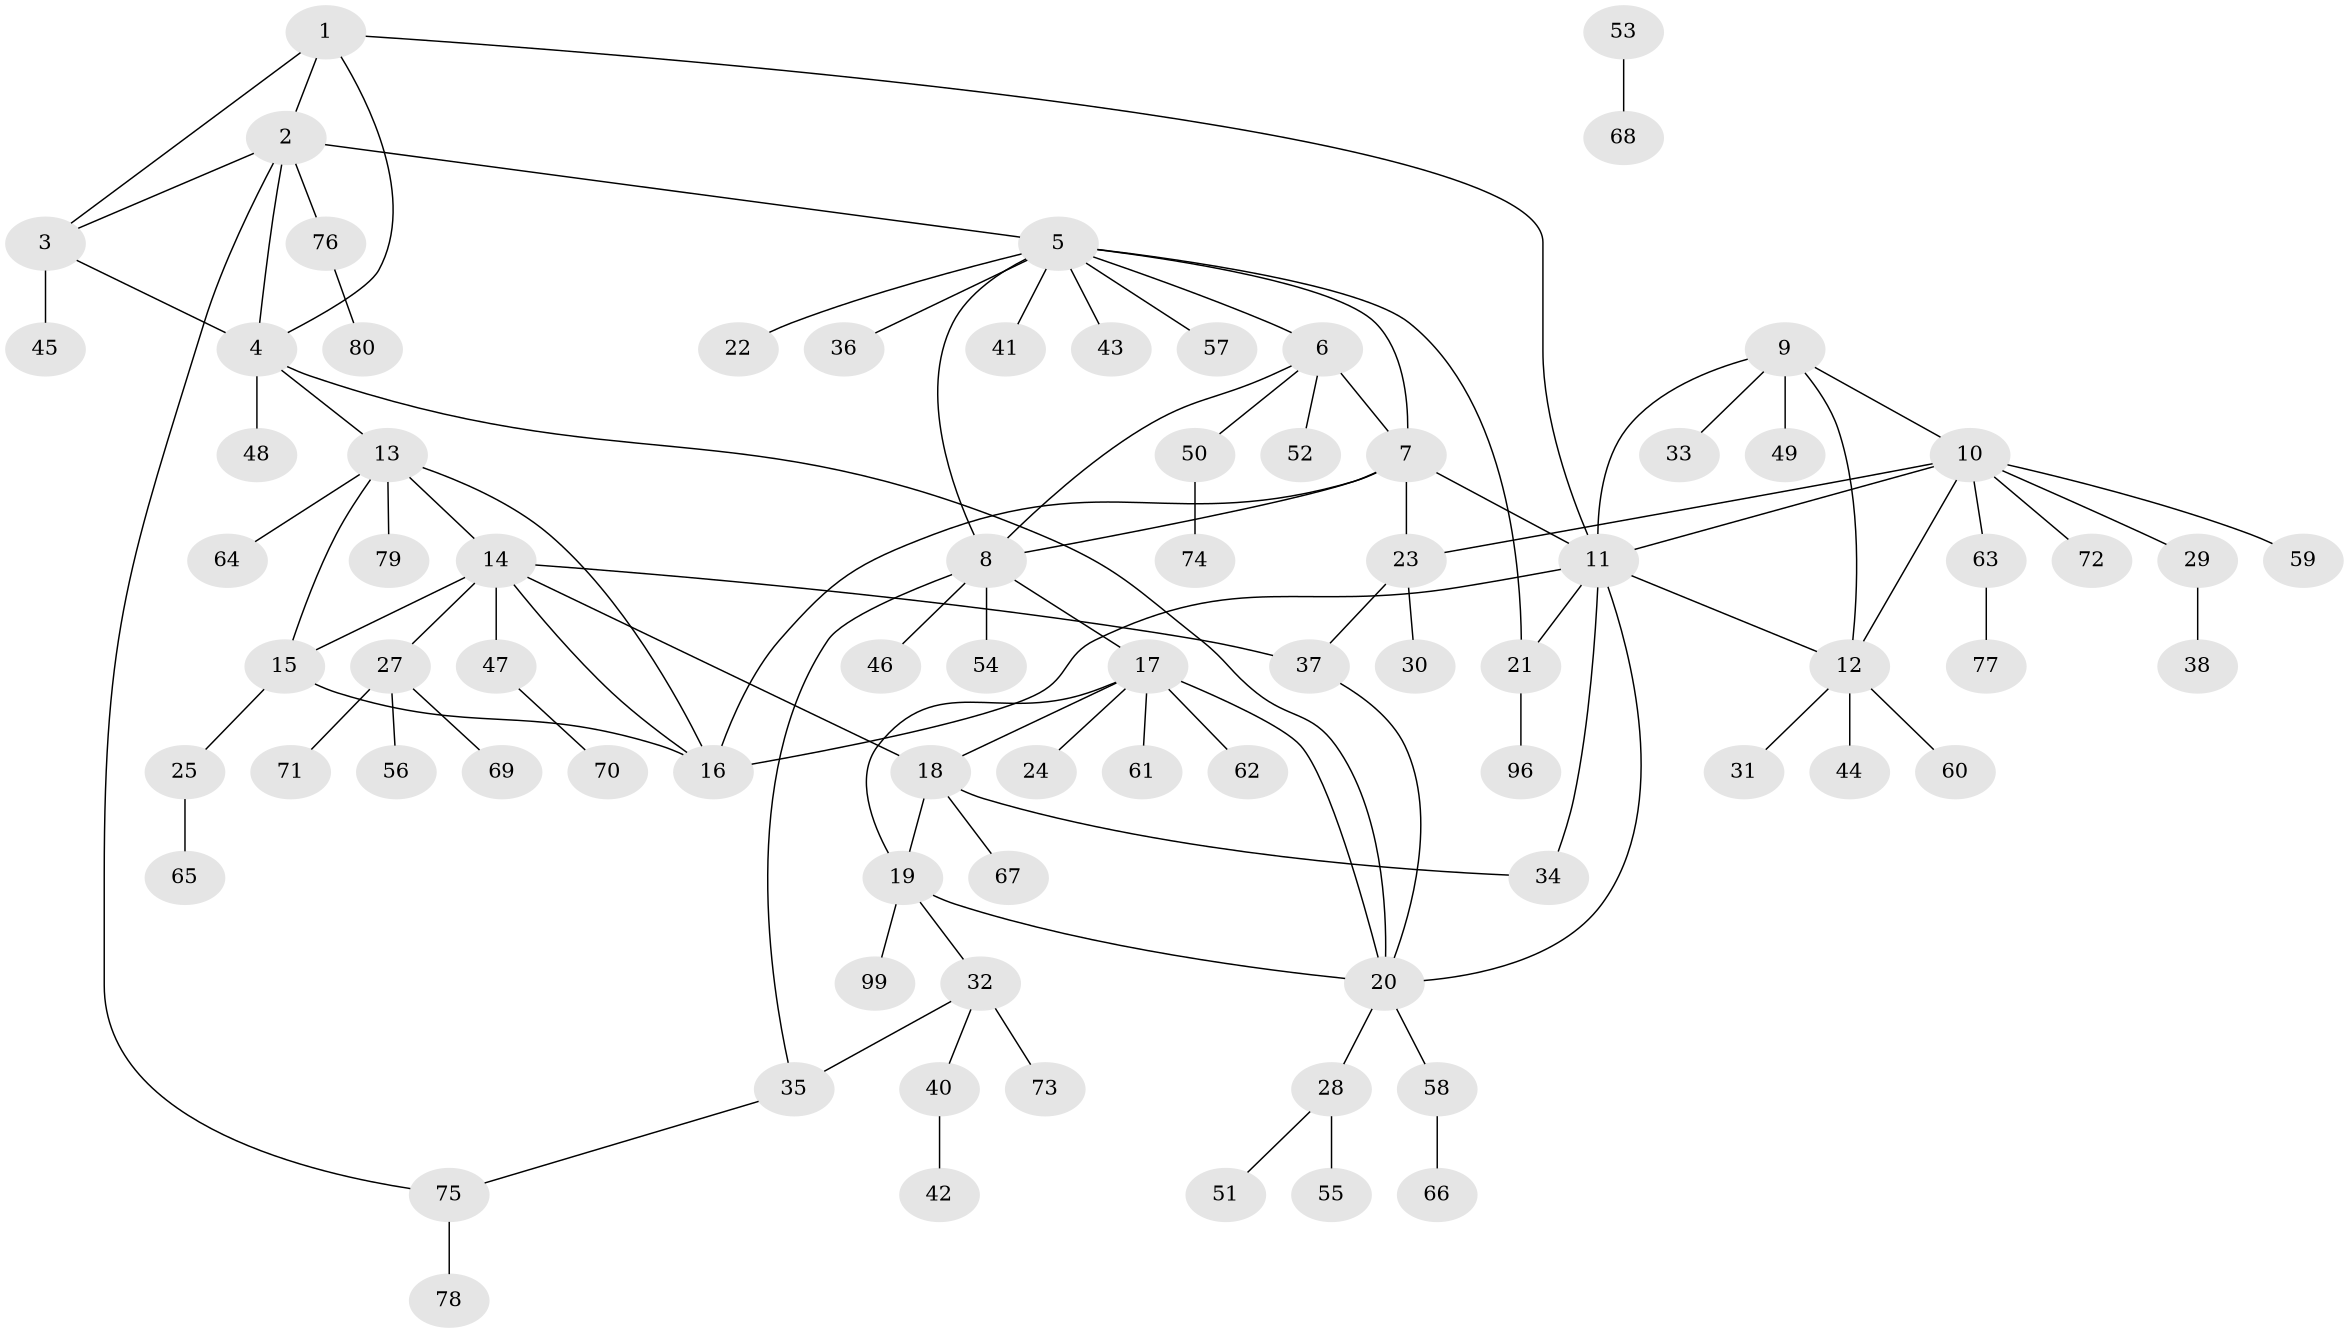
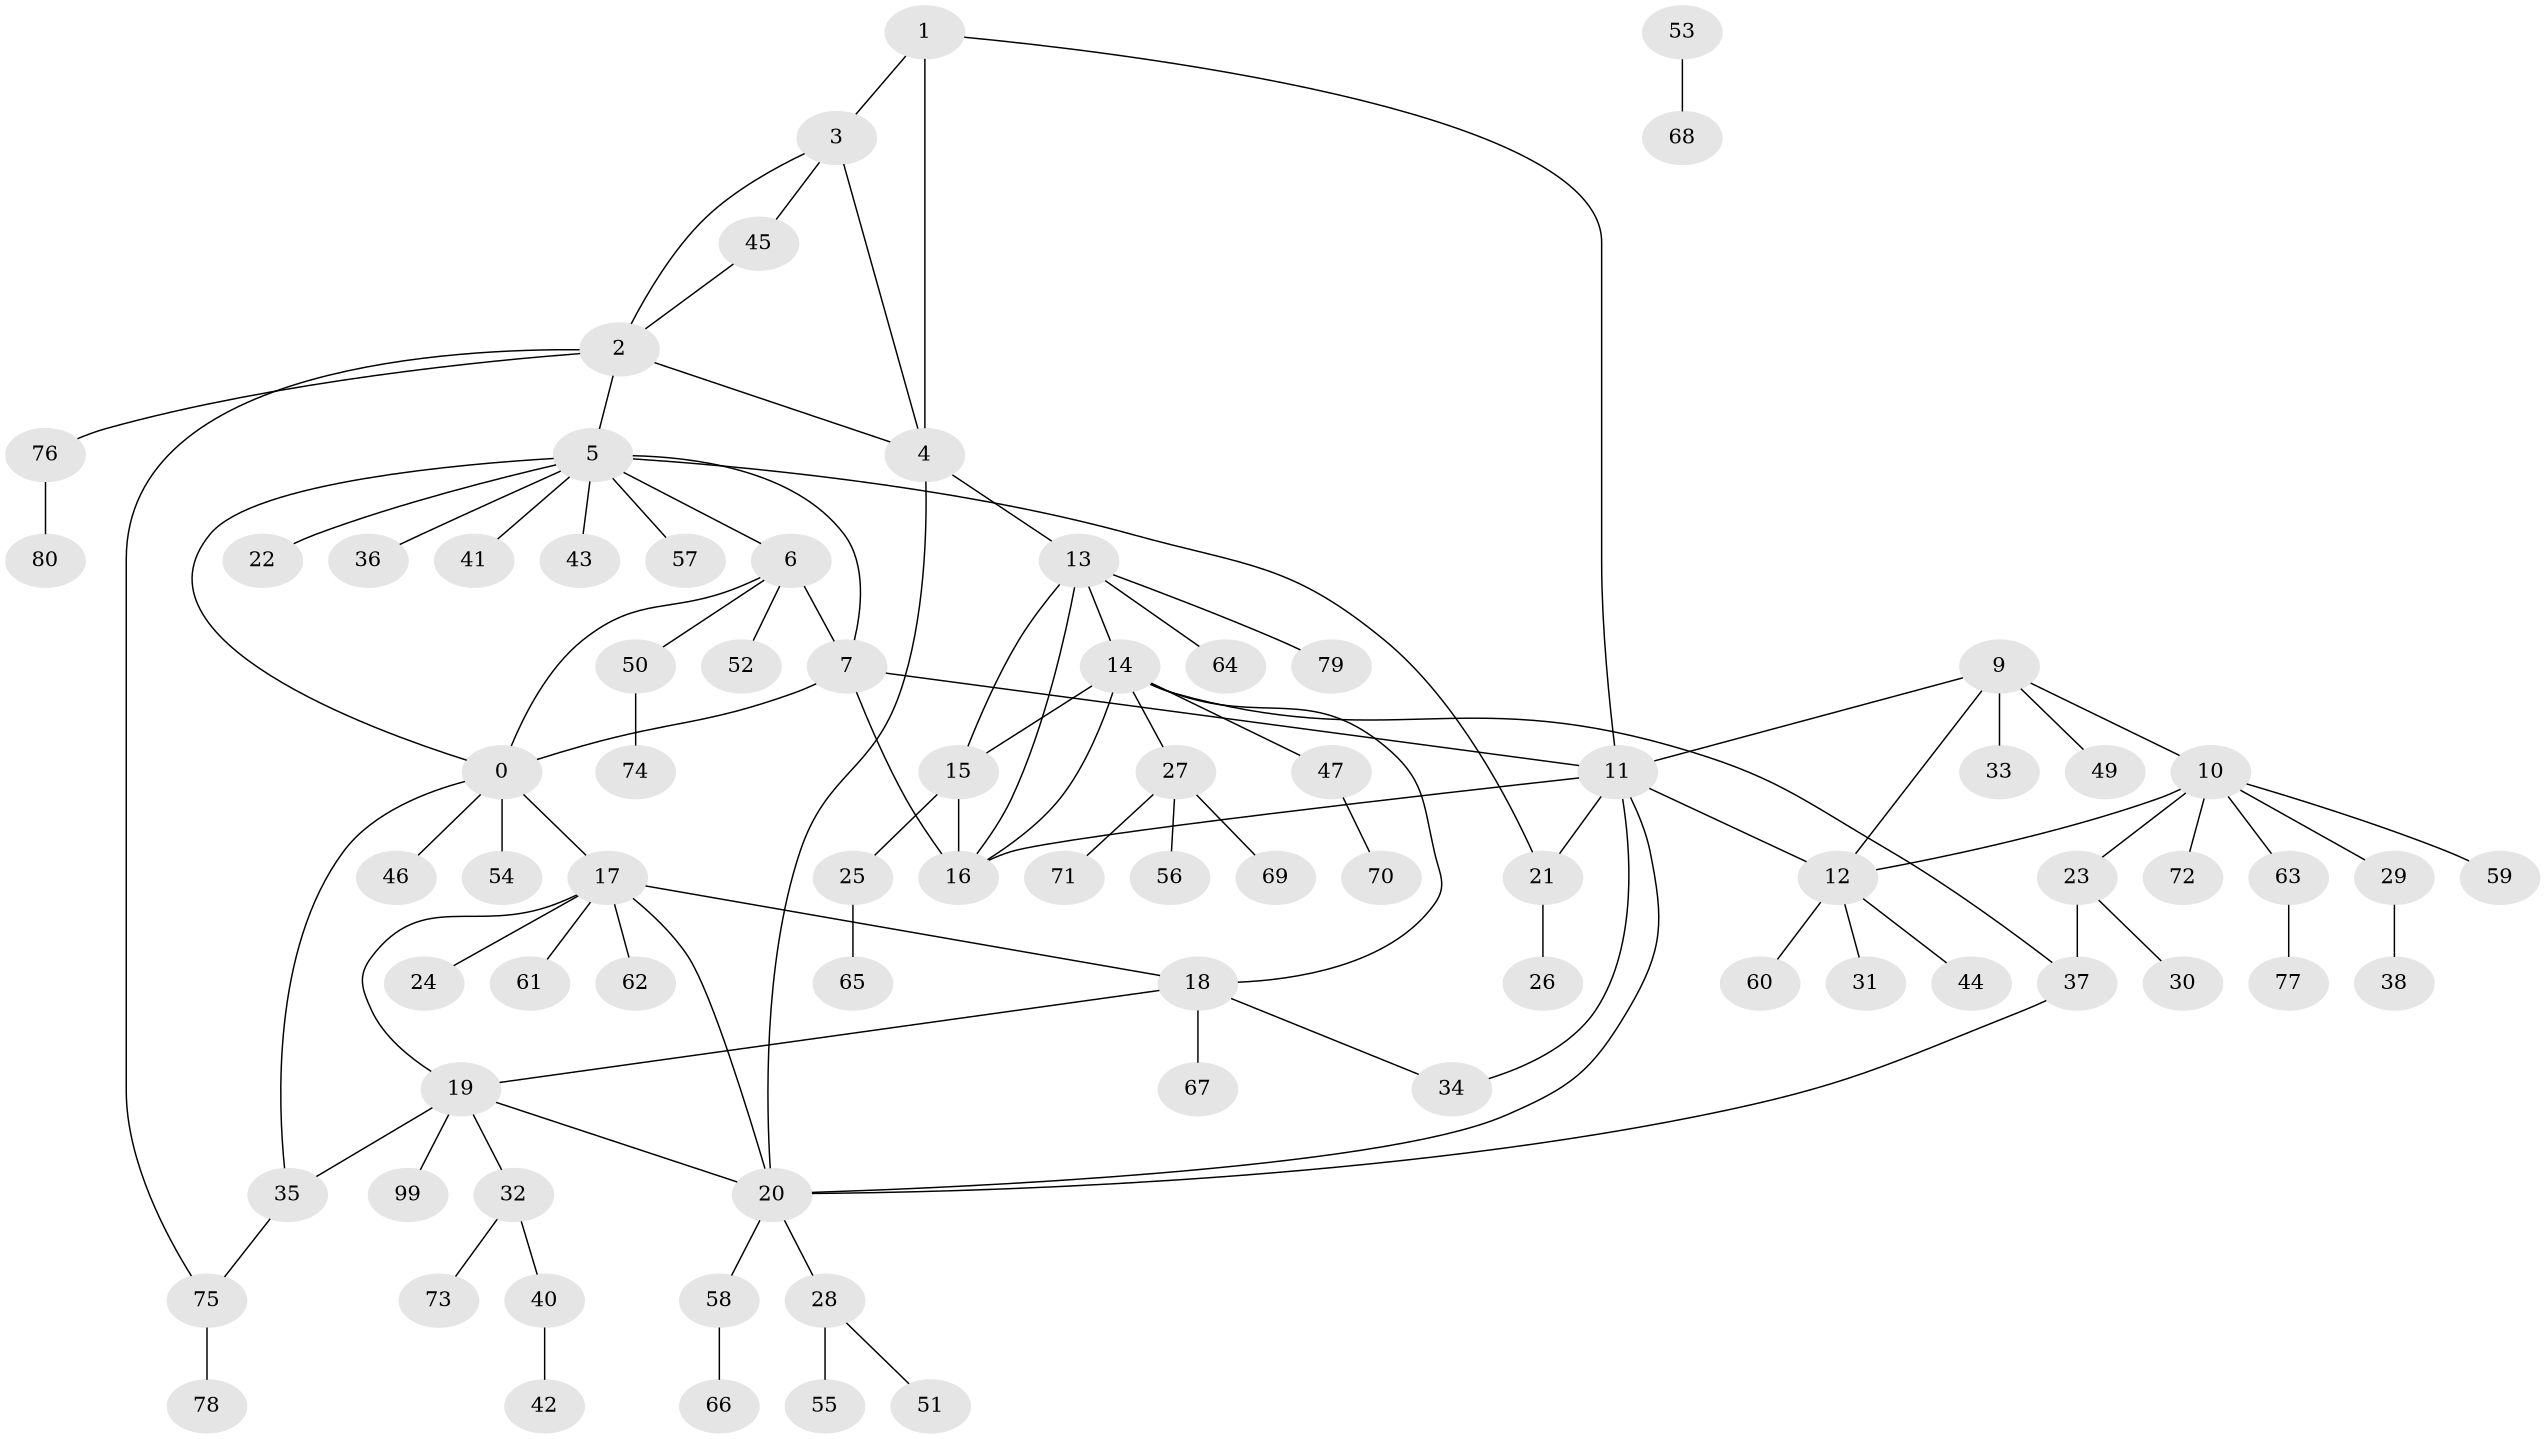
(306, 85) -> (689, 296)
(257, 455) -> none
(1406, 508) -> none
(1784, 508) -> none
(987, 561) -> (502, 772)
(1521, 772) -> (1543, 984)
(888, 1036) -> (374, 1142)
